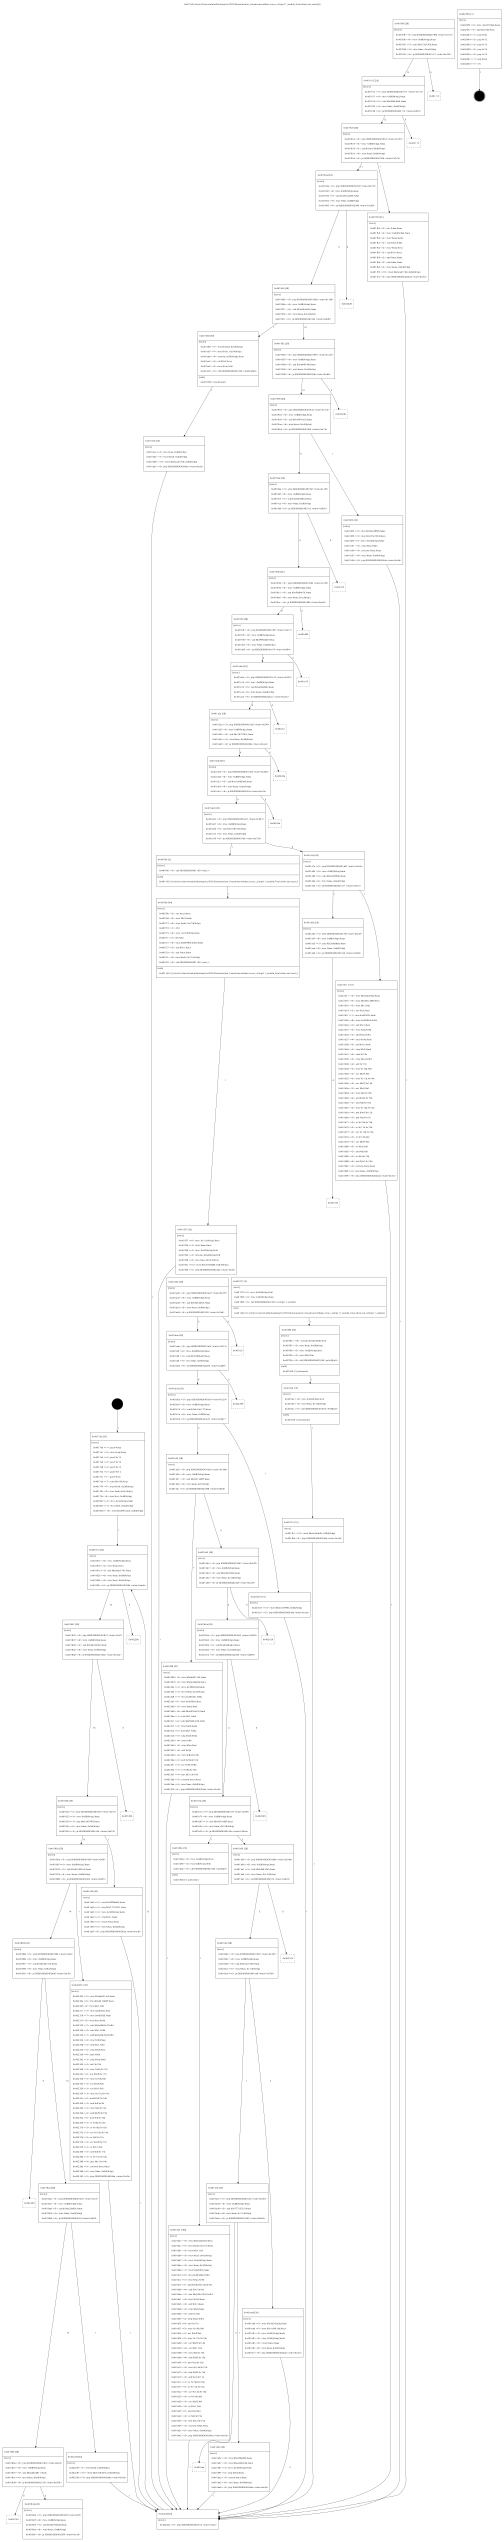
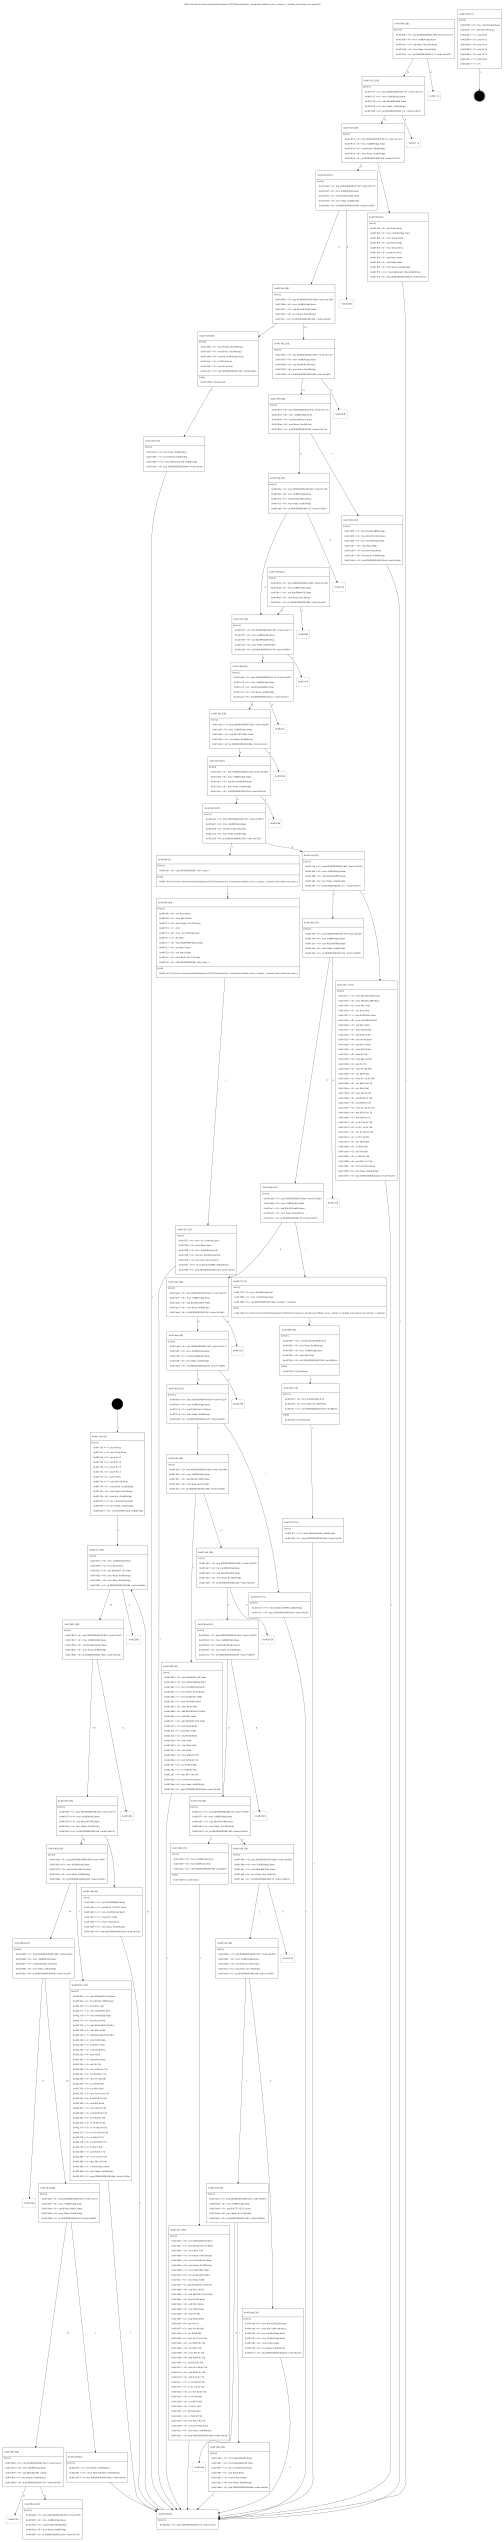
(299, 539) -> (266, 561)
none -> (292, 1203)
